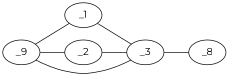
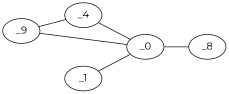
(52, 34) -> none
(83, 52) -> (83, 15)
(145, 52) -> (145, 47)
